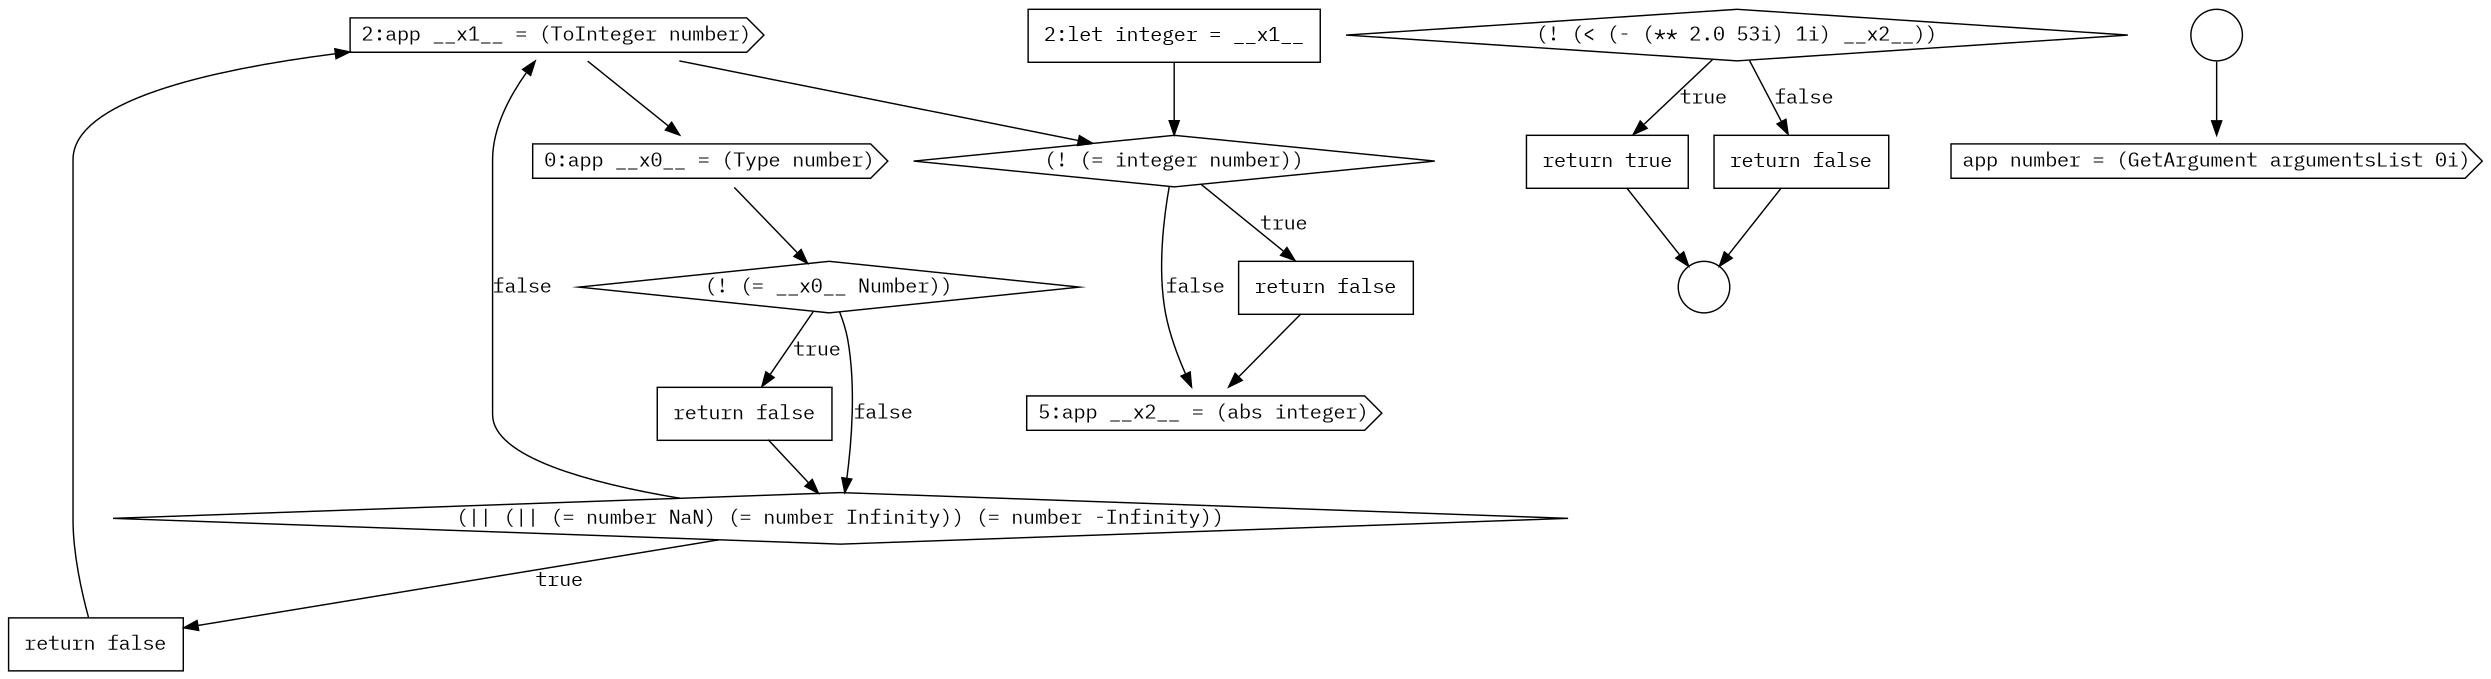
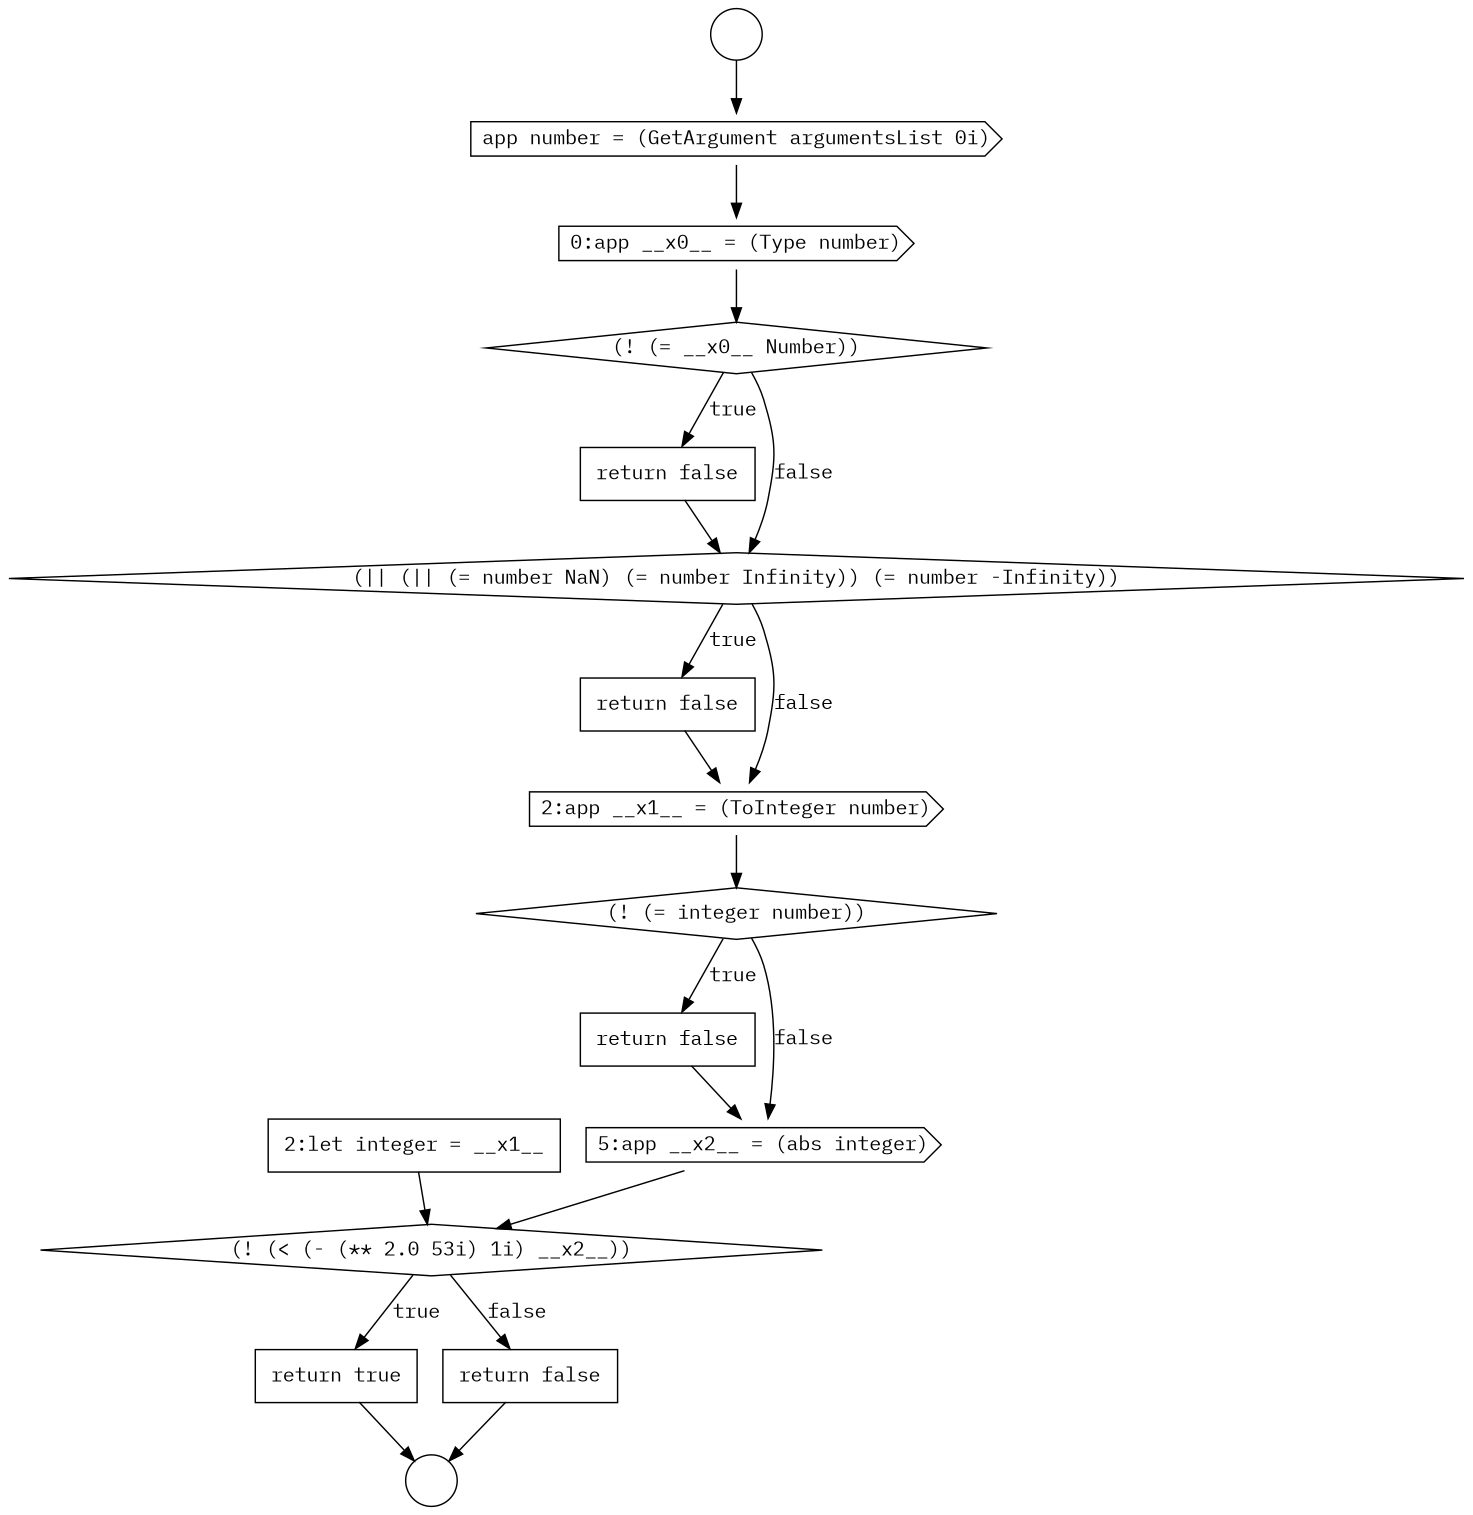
(1174, 91) -> (422, 1191)
(628, 94) -> (736, 184)
none -> (597, 1198)
